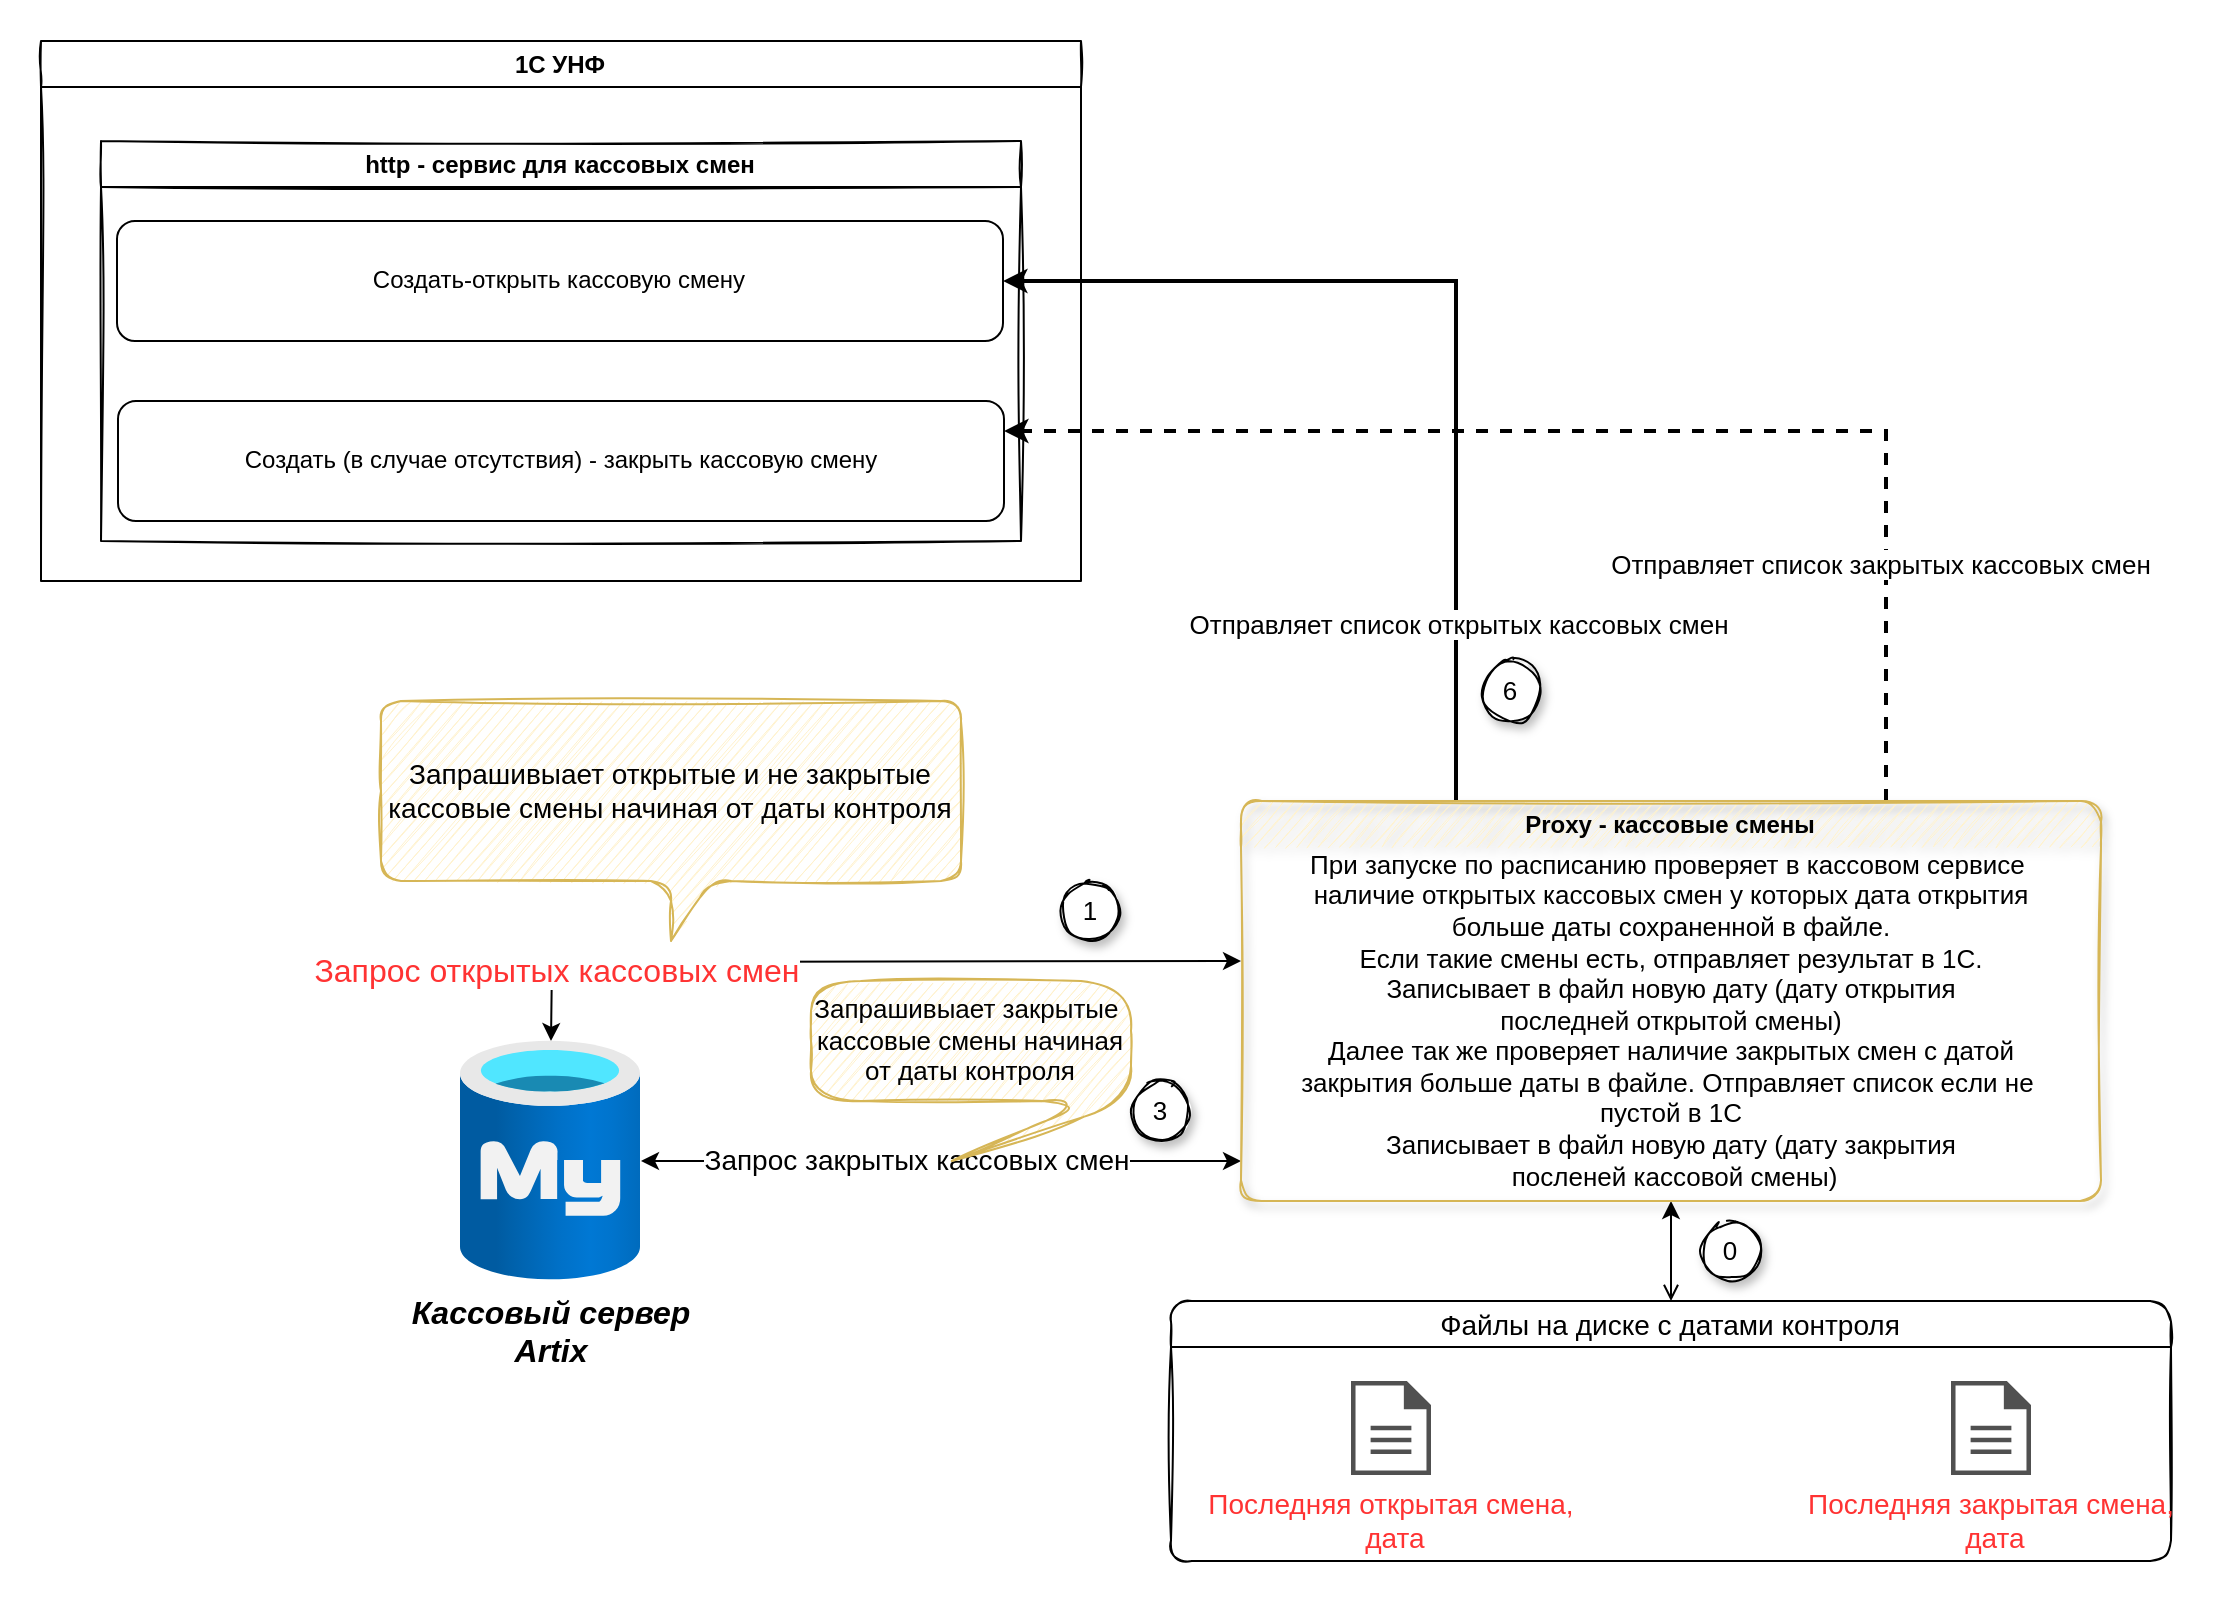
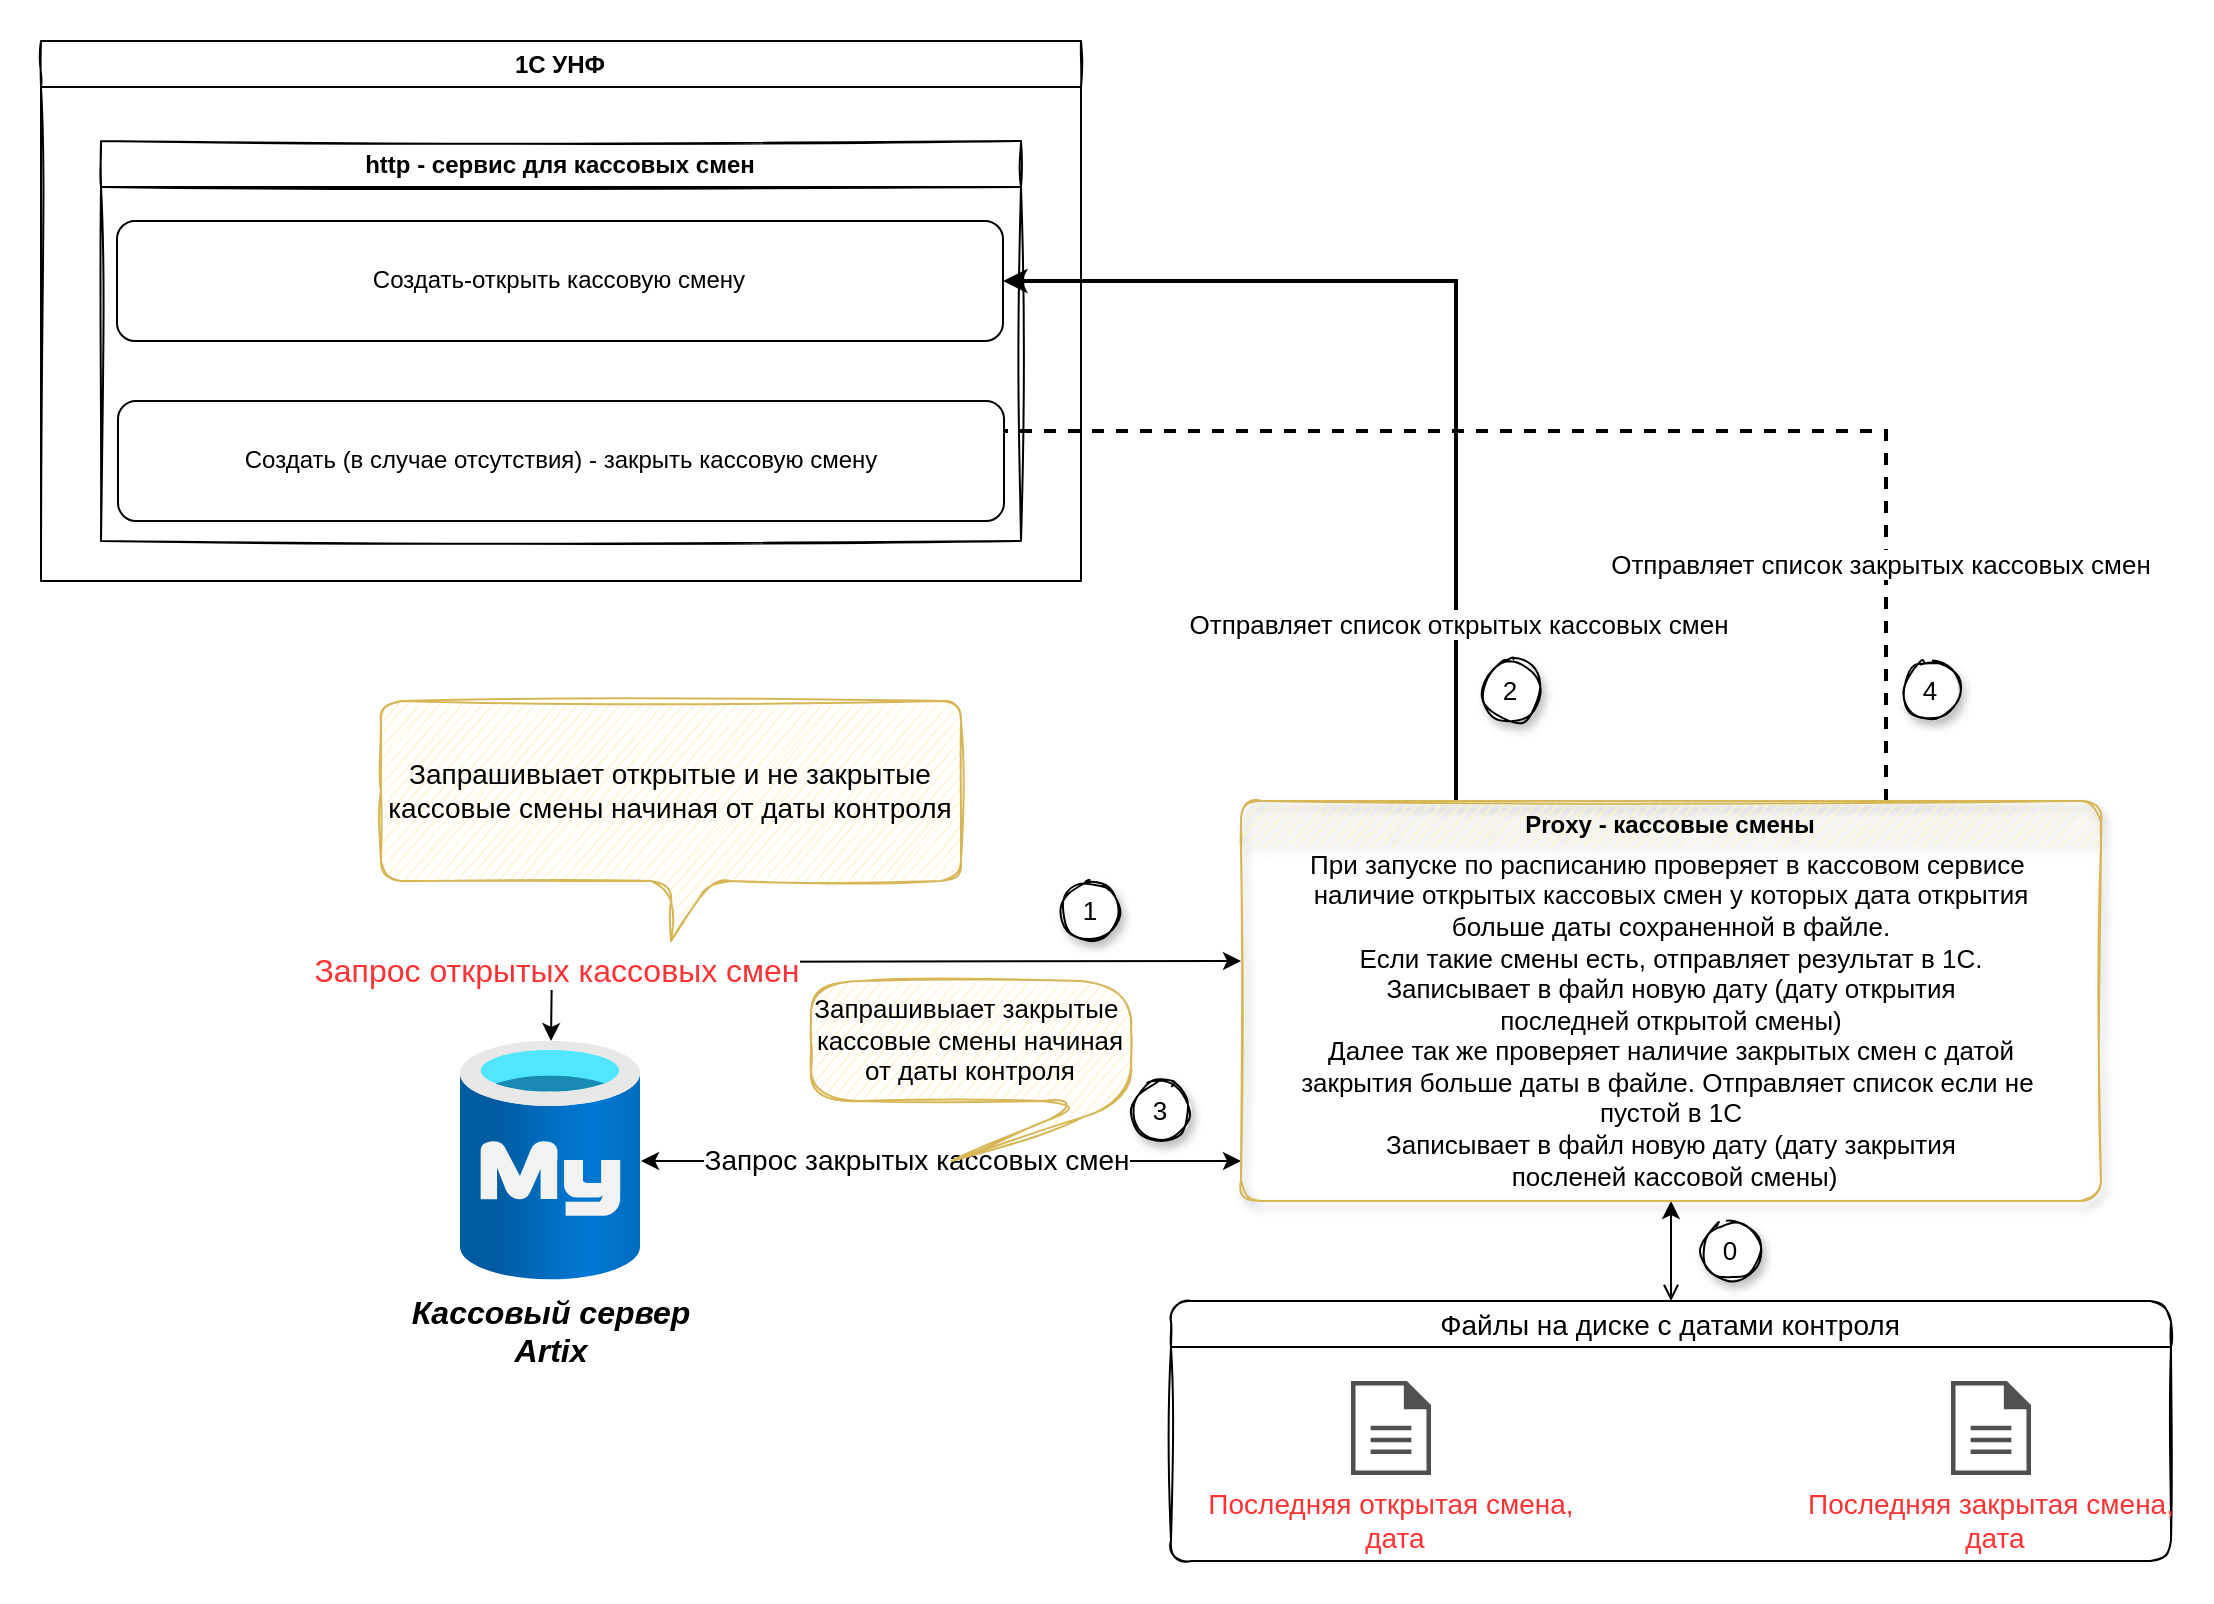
(1022, 431) -> (1014, 431)
(1511, 691) -> (1511, 691)
none -> (1931, 691)
